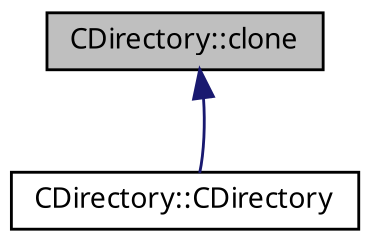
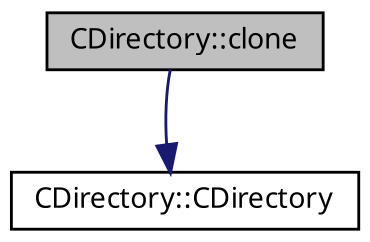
(204, 136) -> (166, 107)
